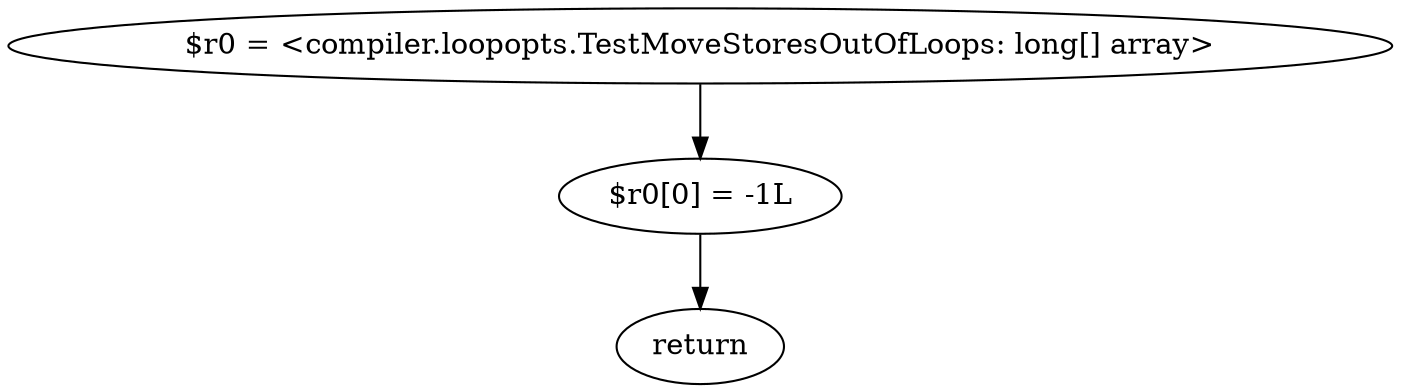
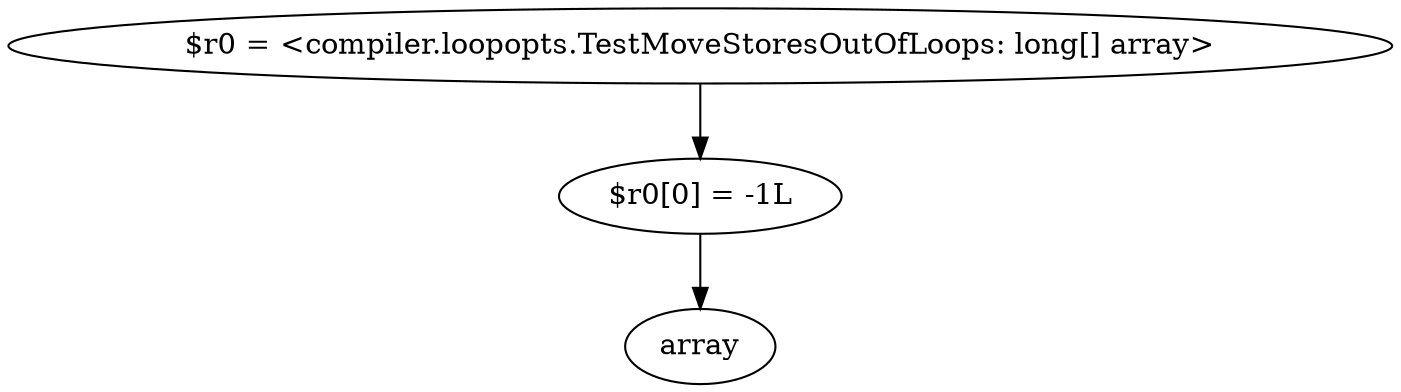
(700, 347) -> (700, 347)
